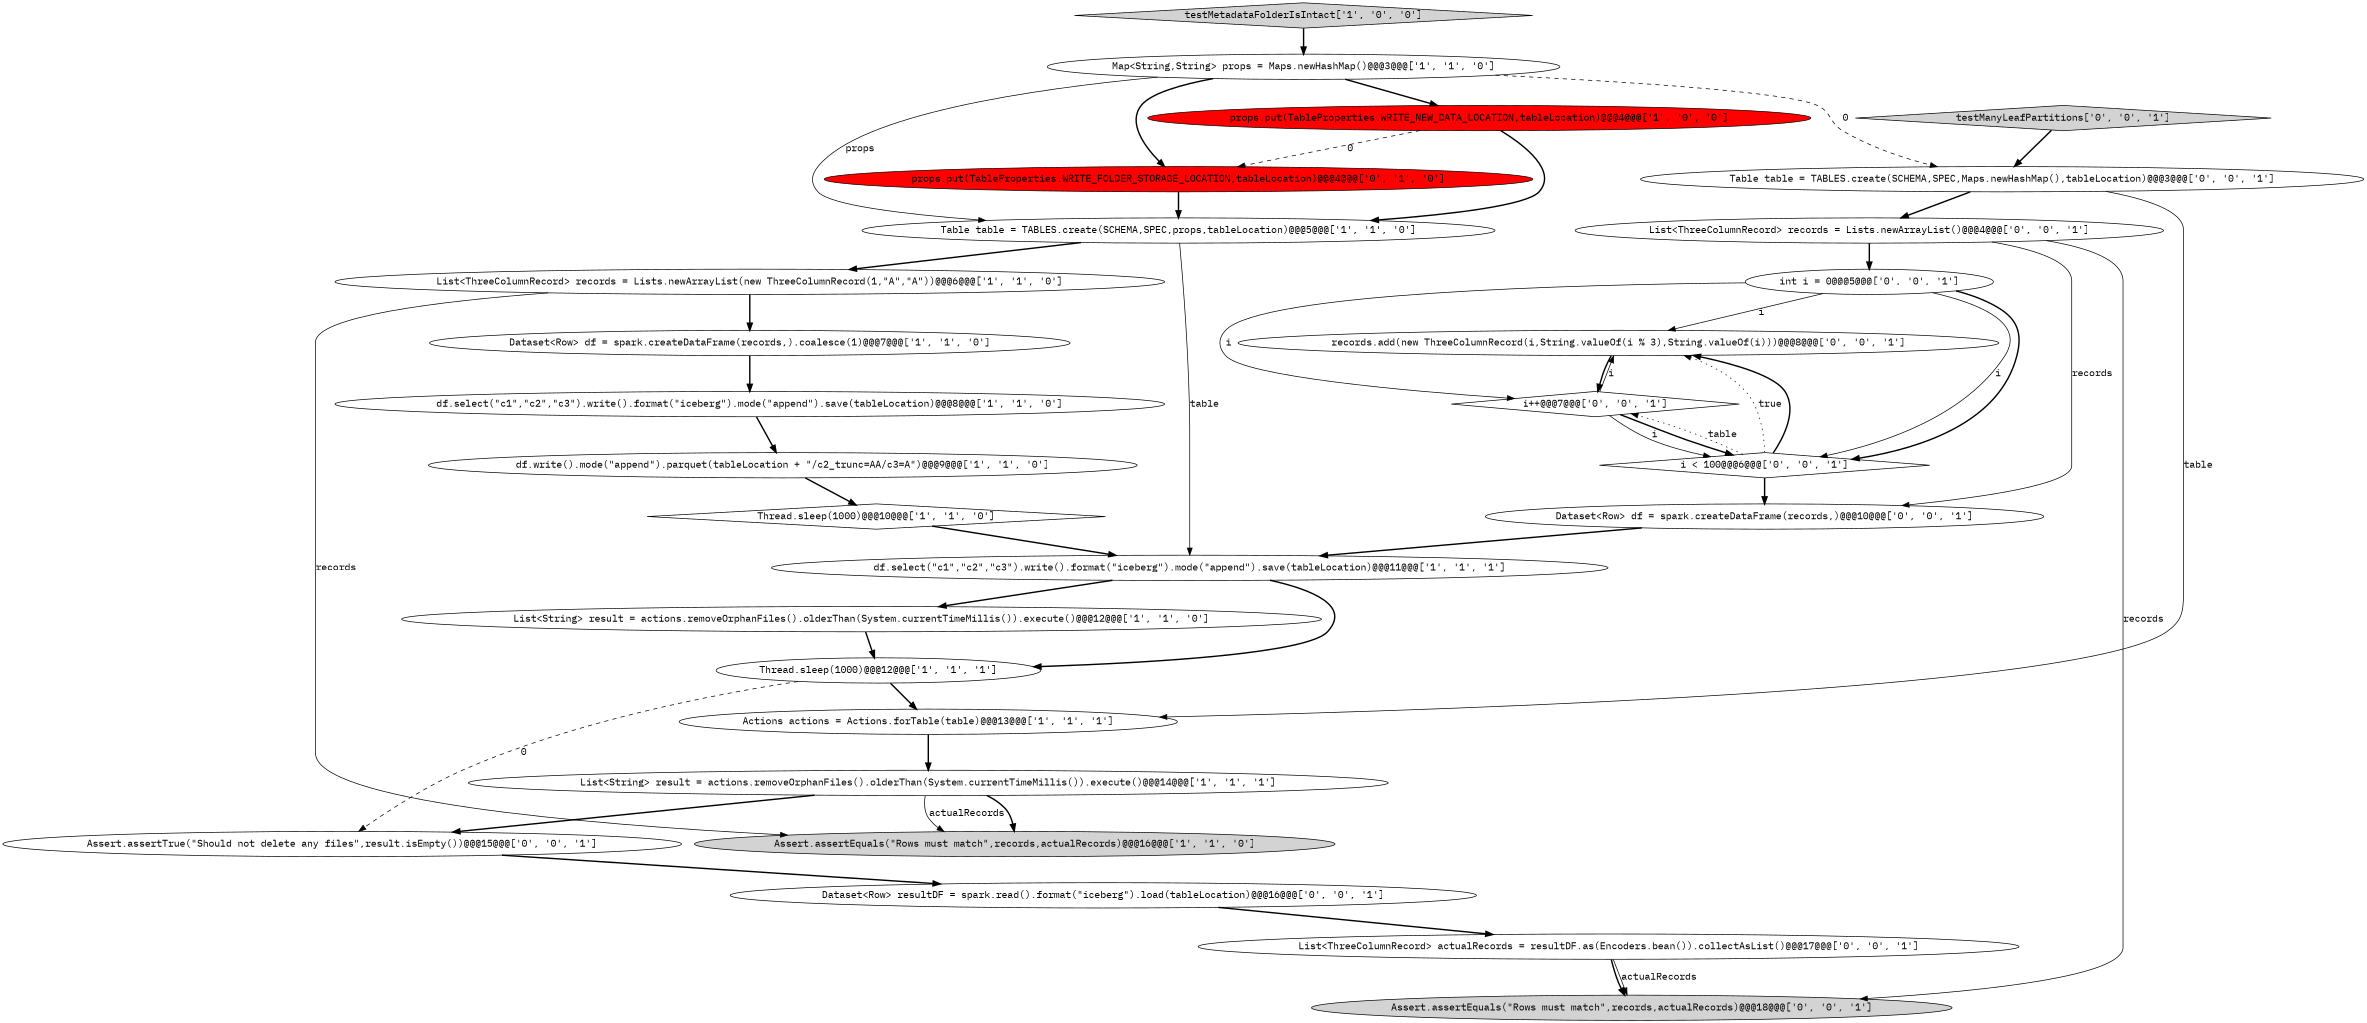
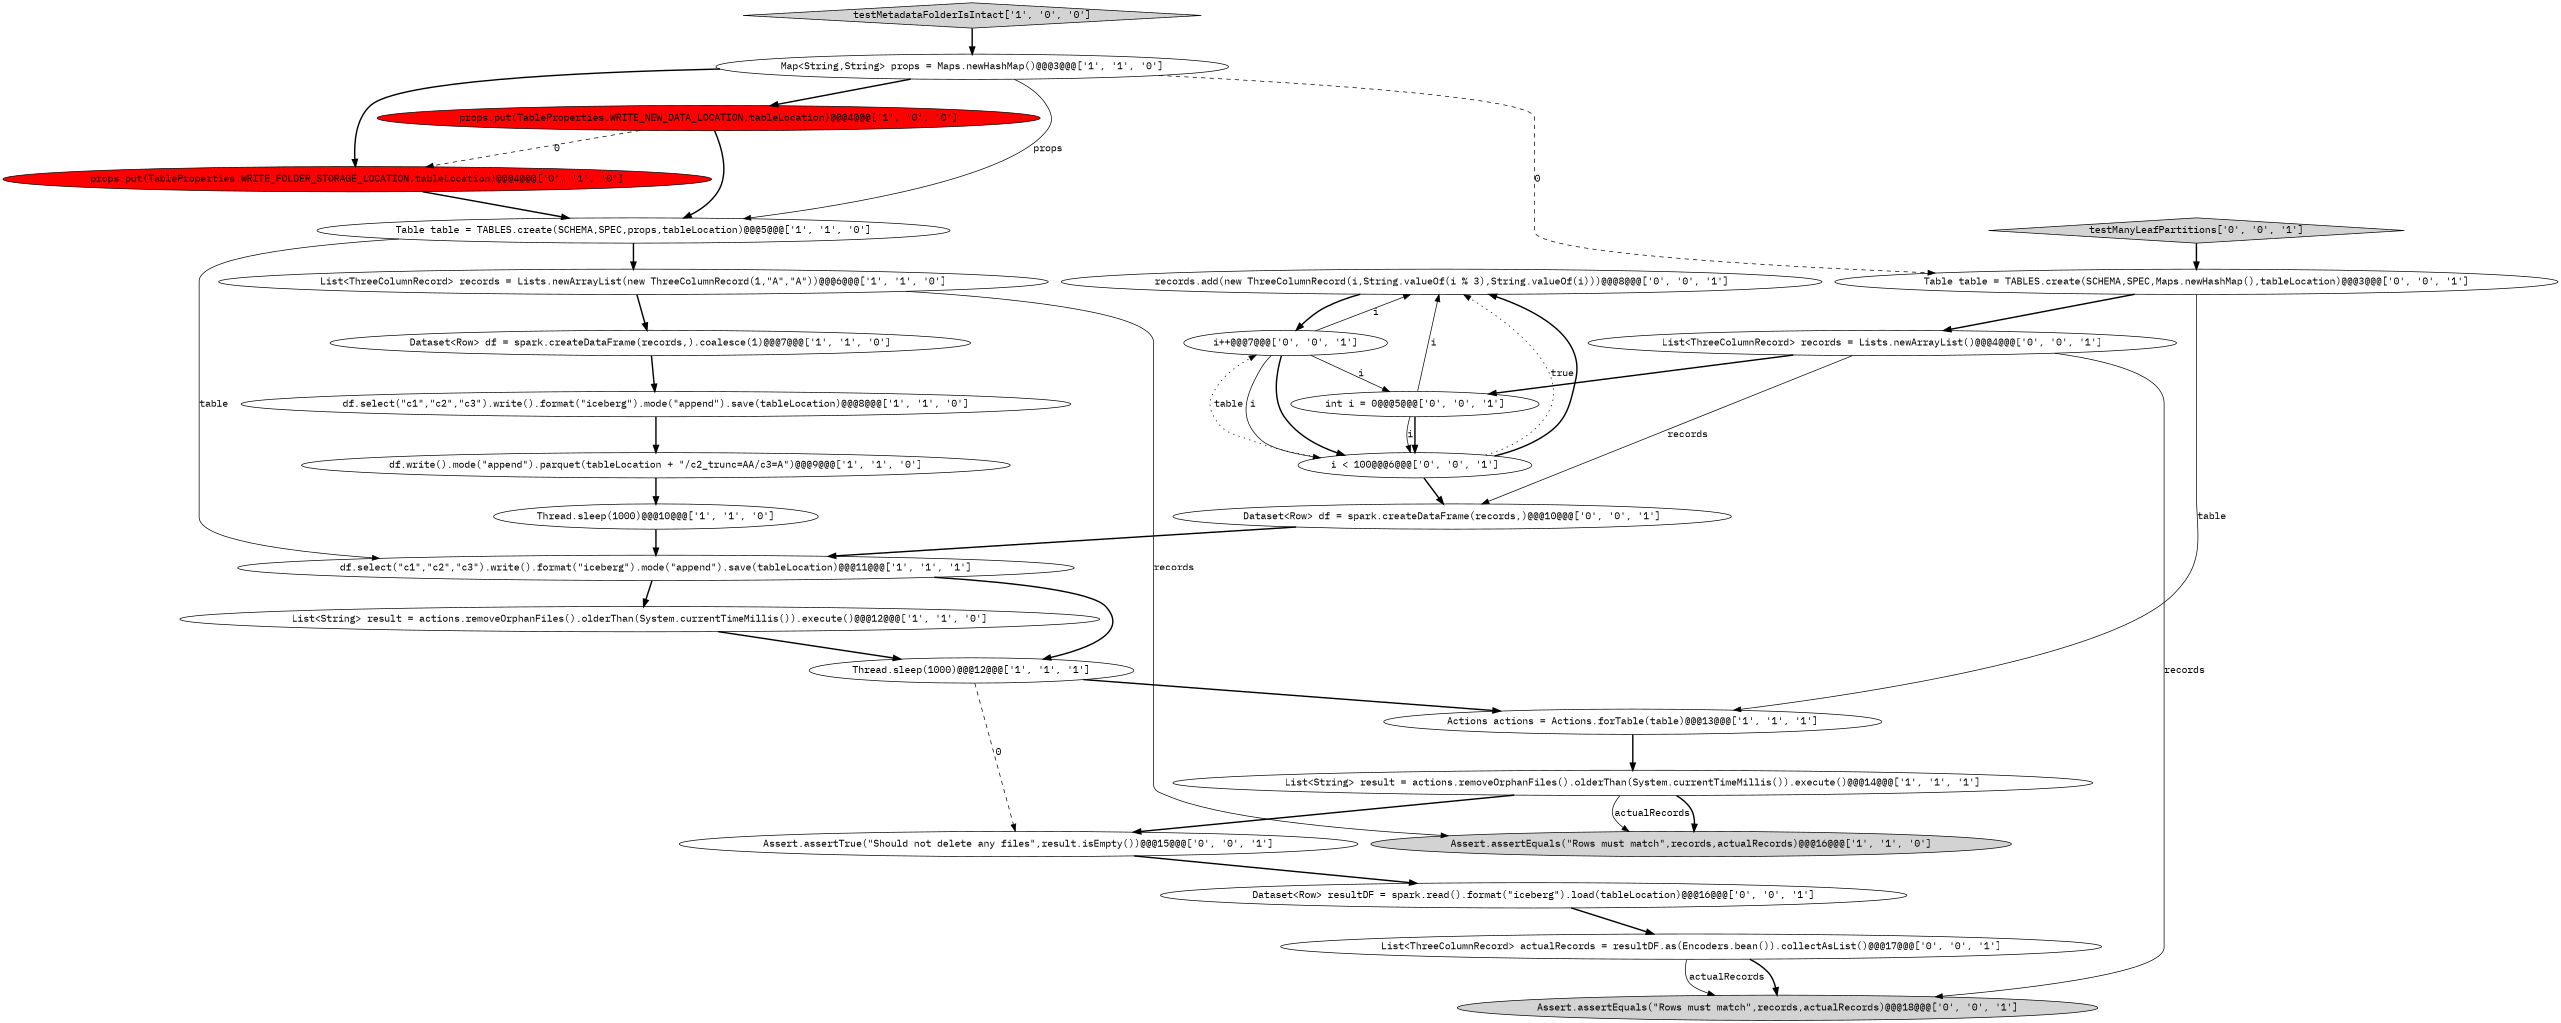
(1326, 304) -> (1347, 372)
(1595, 404) -> (1286, 343)
(1765, 465) -> (1415, 465)
(876, 517) -> (656, 517)
